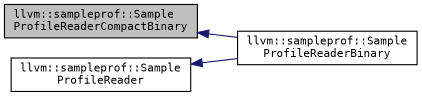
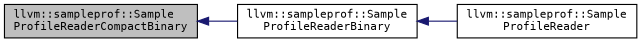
(220, 61) -> (443, 21)
